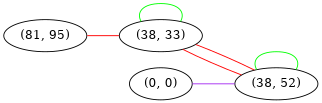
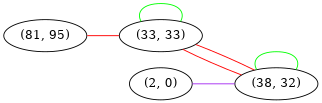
(161, 36) -> (161, 36)
(161, 84) -> (161, 84)
(276, 84) -> (276, 84)
